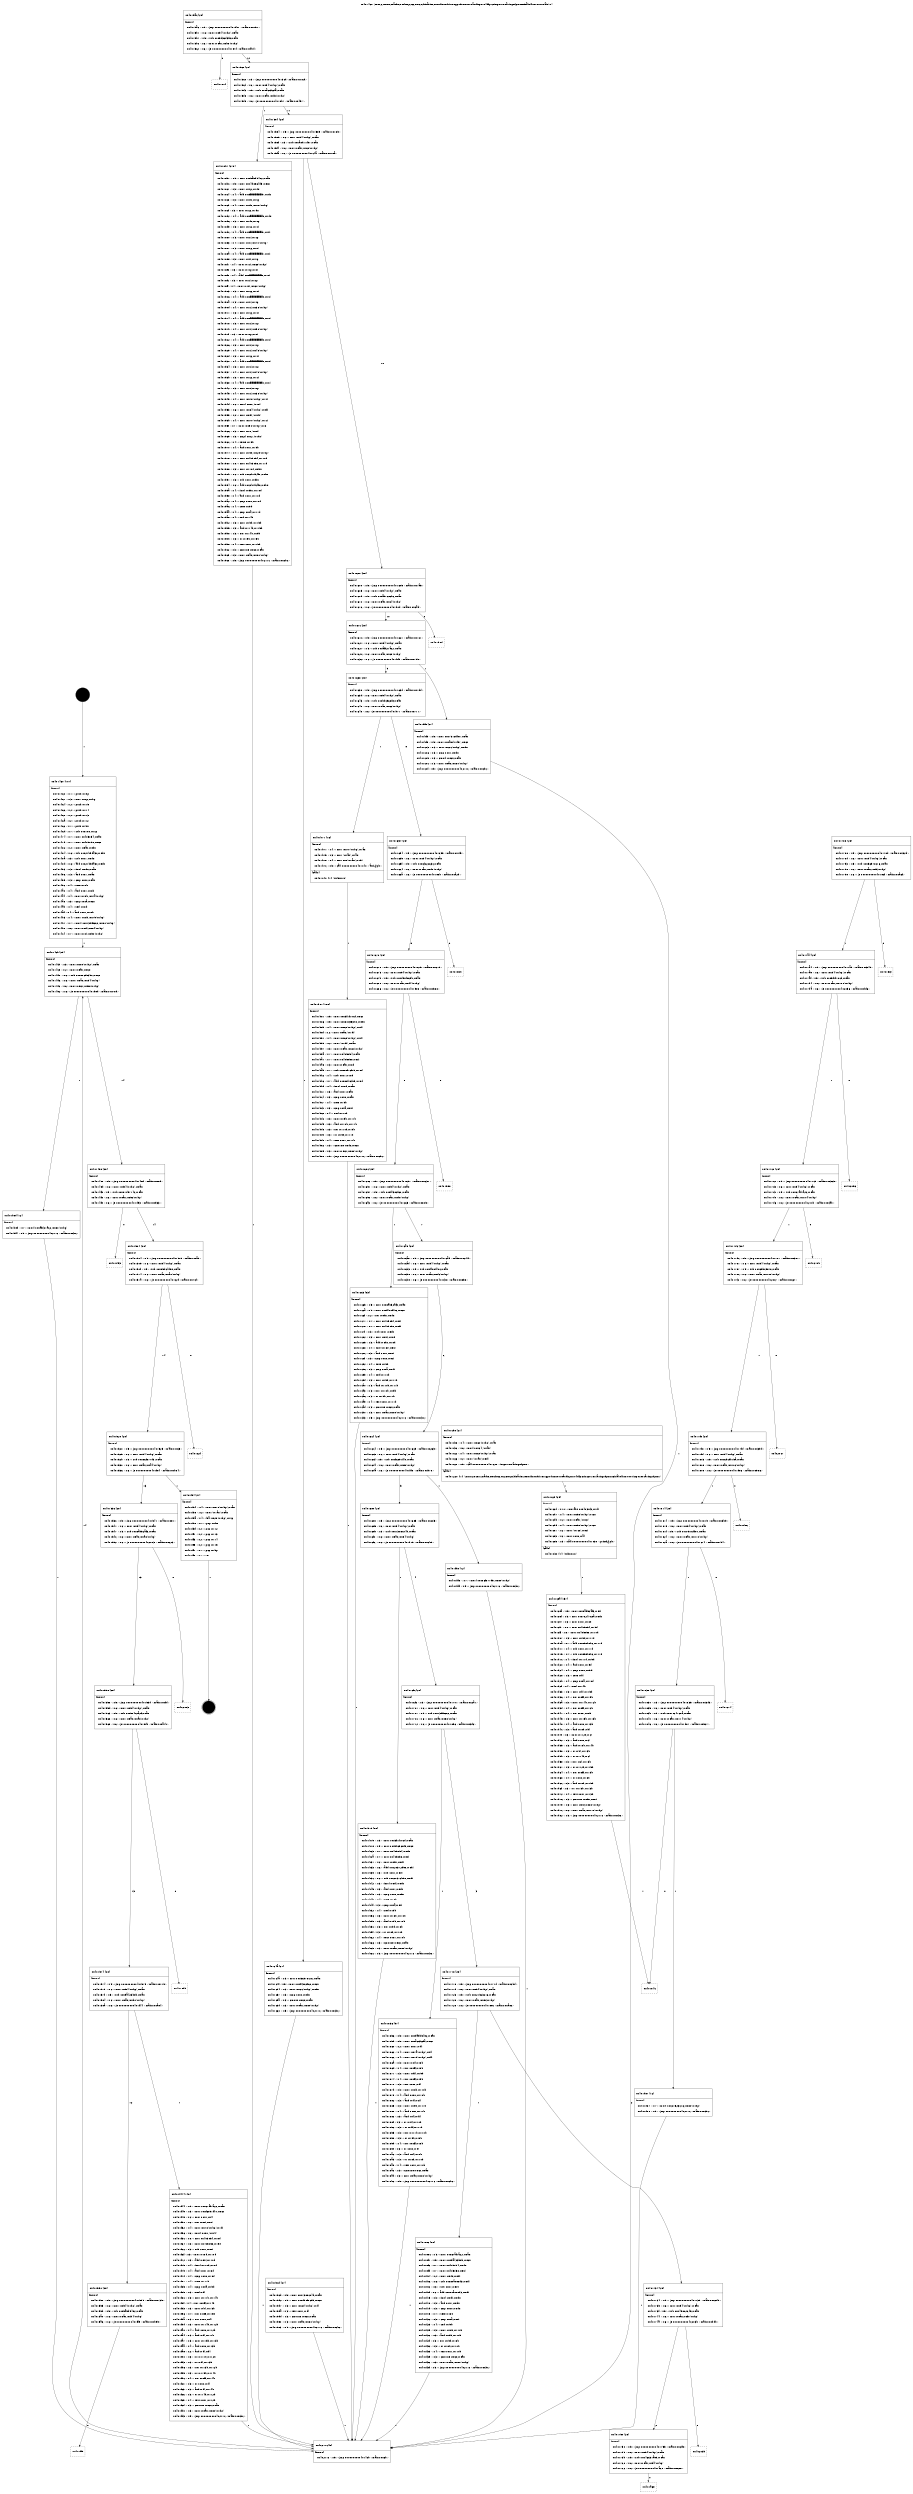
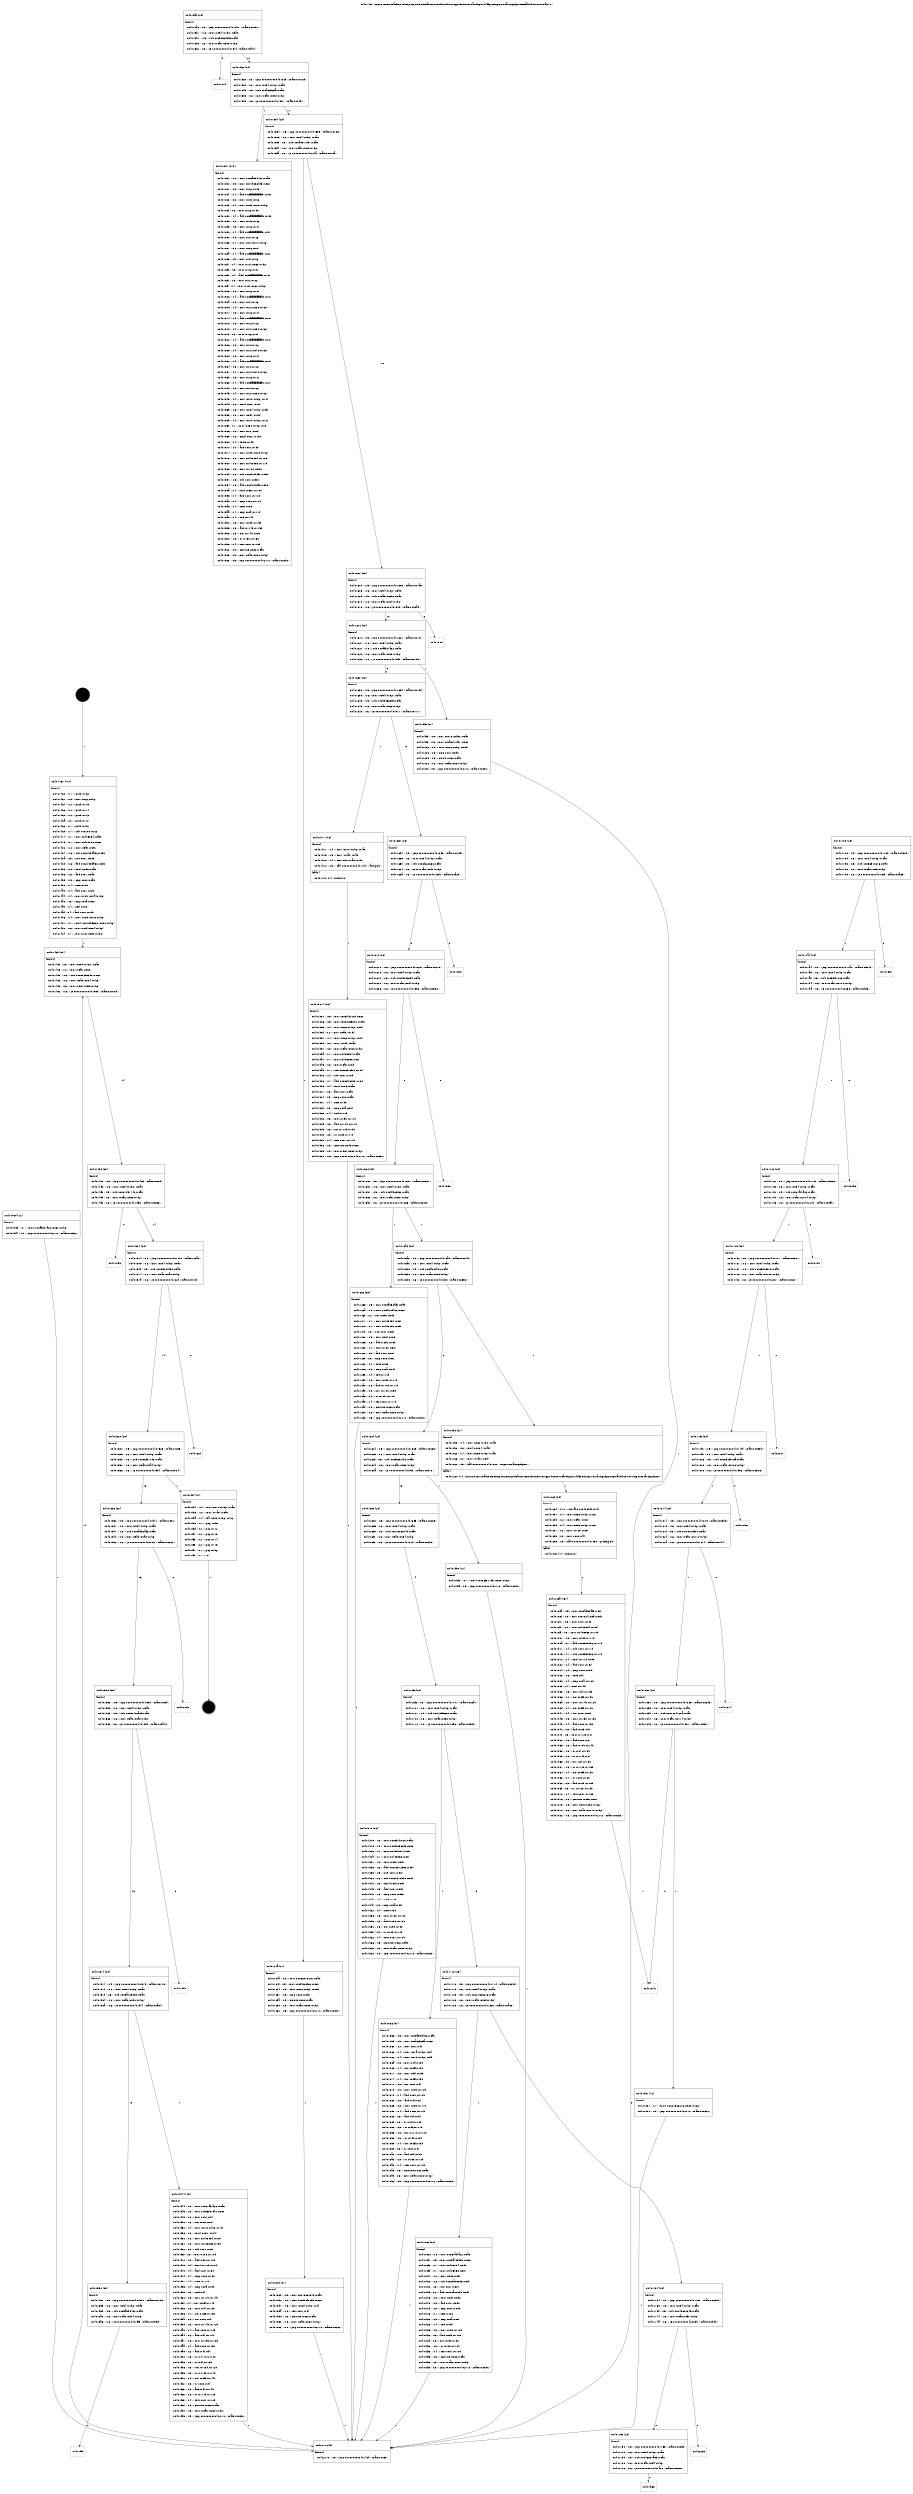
(61, 1103) -> none
none -> (490, 1355)
(401, 1486) -> (401, 1486)
(252, 1524) -> none
(398, 1685) -> none
(260, 2246) -> (304, 2146)
